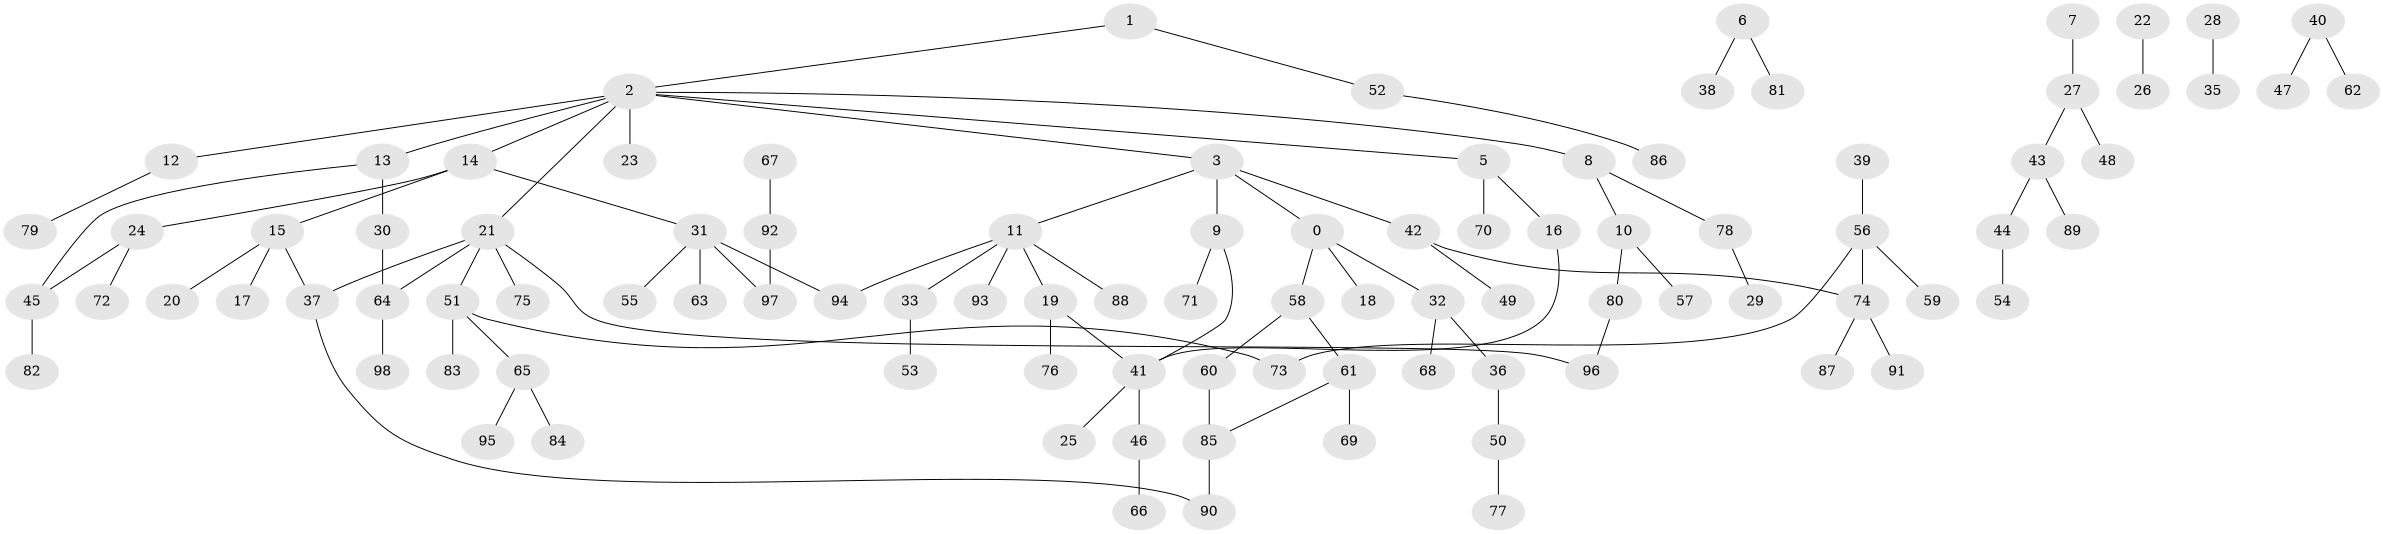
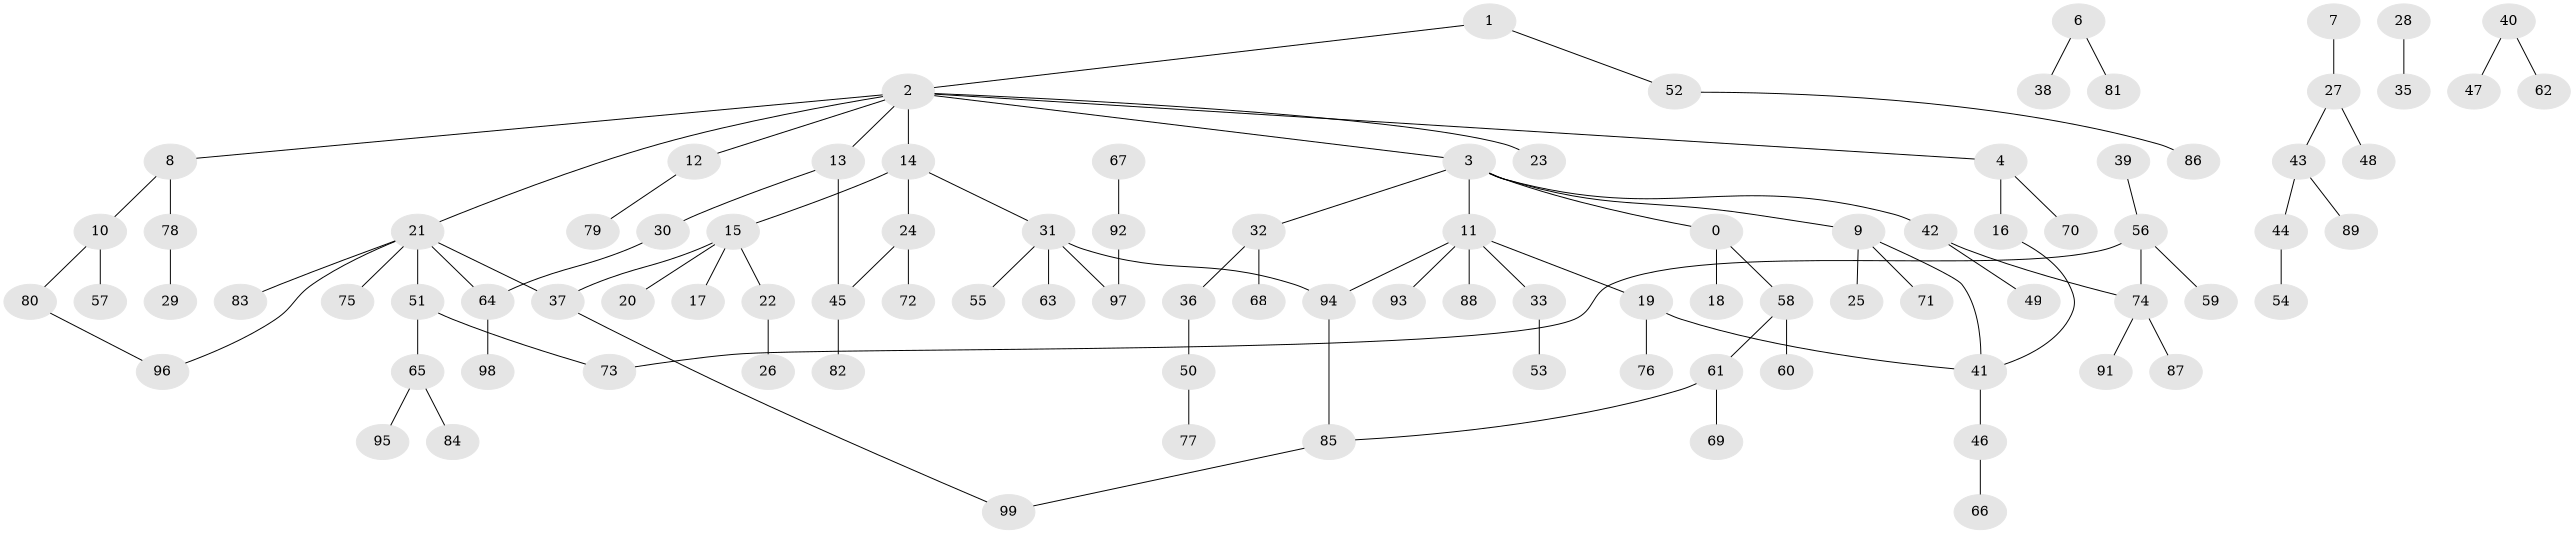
(1484, 162) -> (2001, 162)
none -> (751, 267)
(1378, 267) -> (1364, 197)
(453, 337) -> (329, 266)
(1104, 407) -> (1858, 267)
(1209, 407) -> (1329, 372)
(1209, 512) -> (1009, 512)
